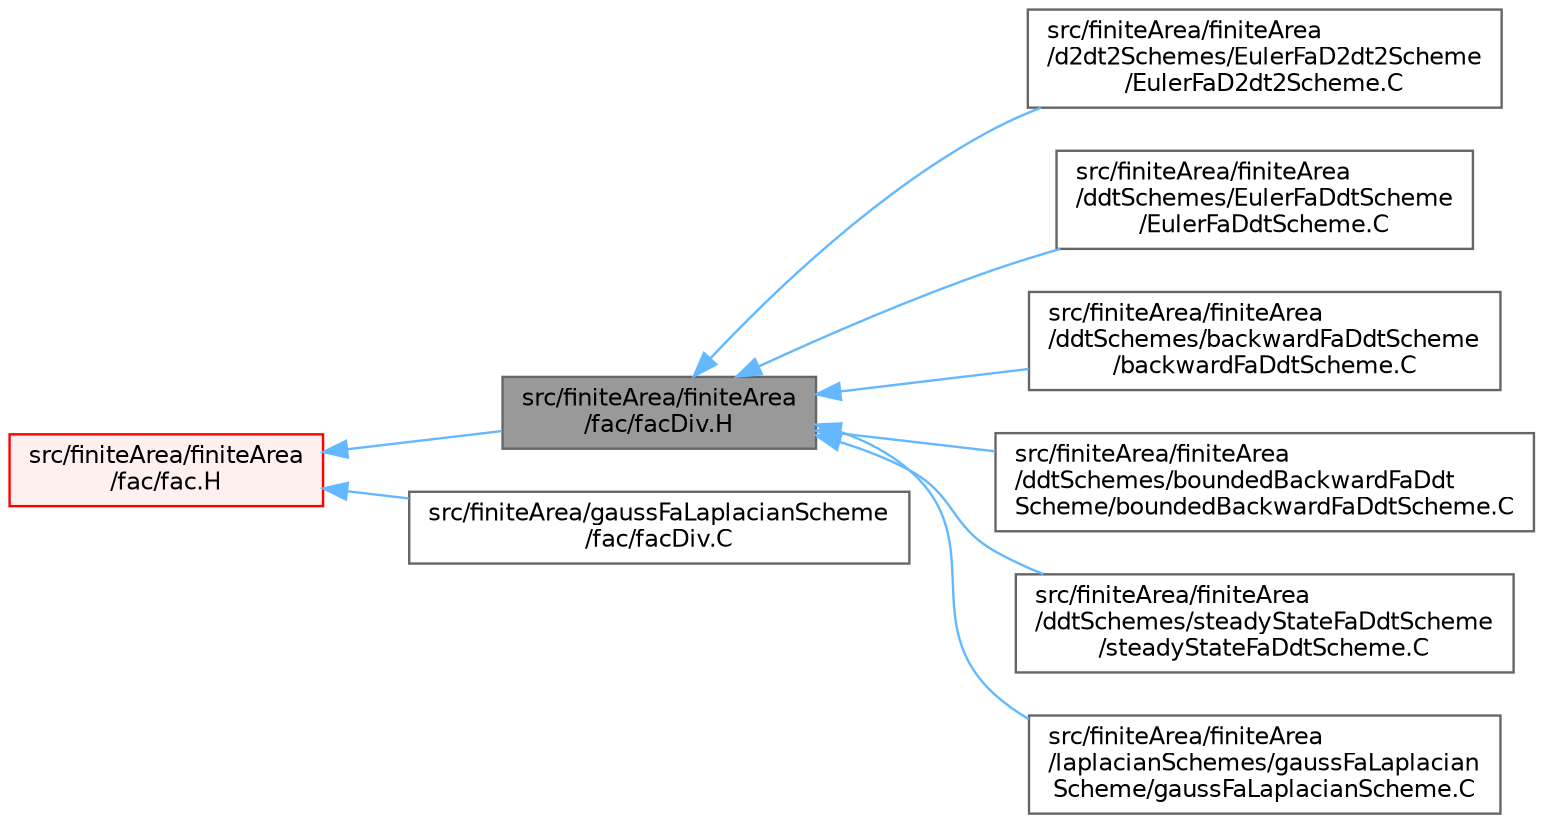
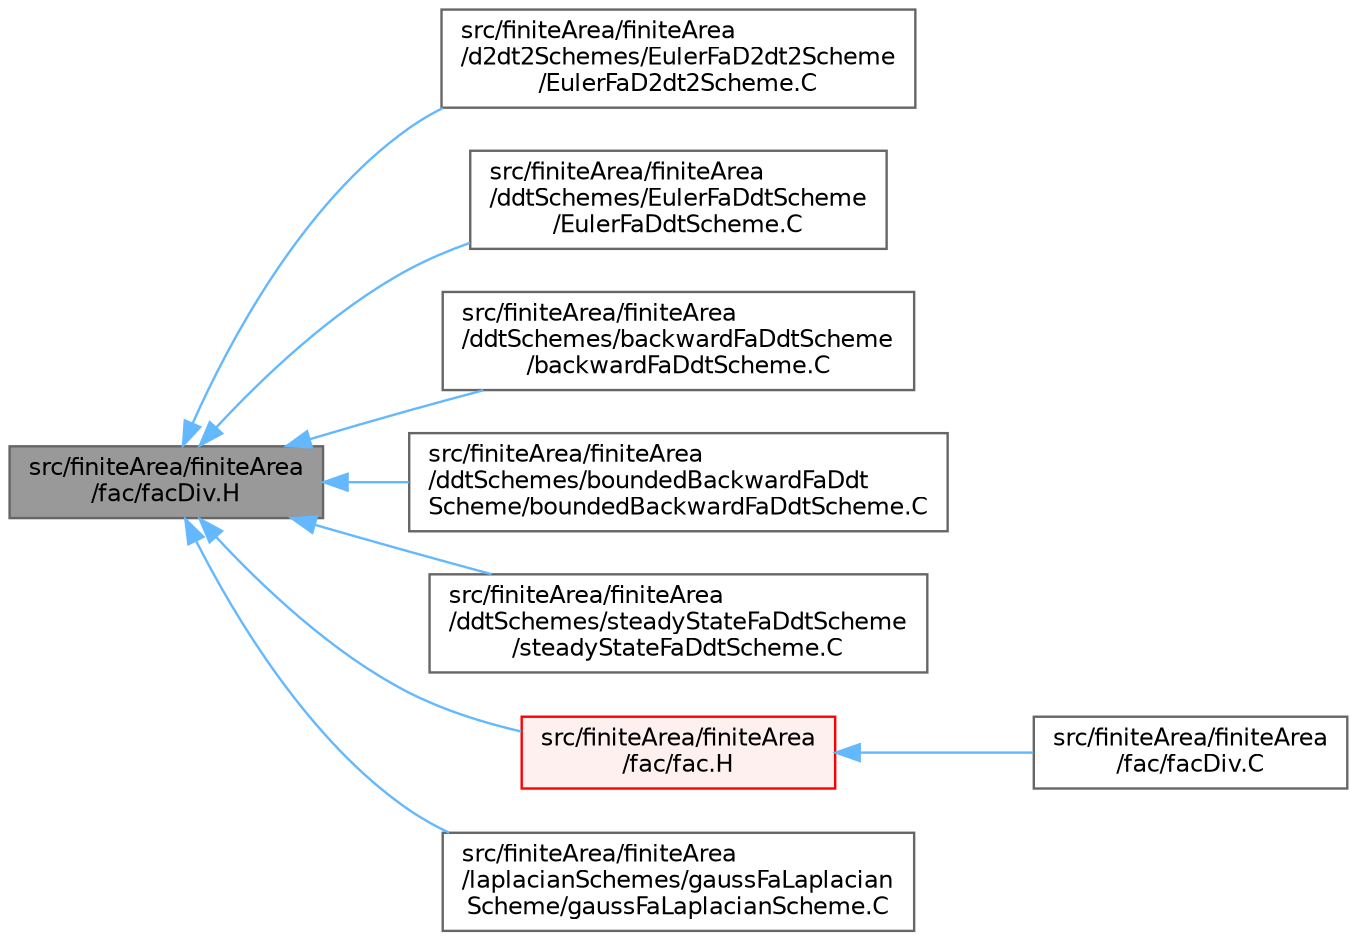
(425, 440) -> (353, 659)
(659, 528) -> (1191, 753)
